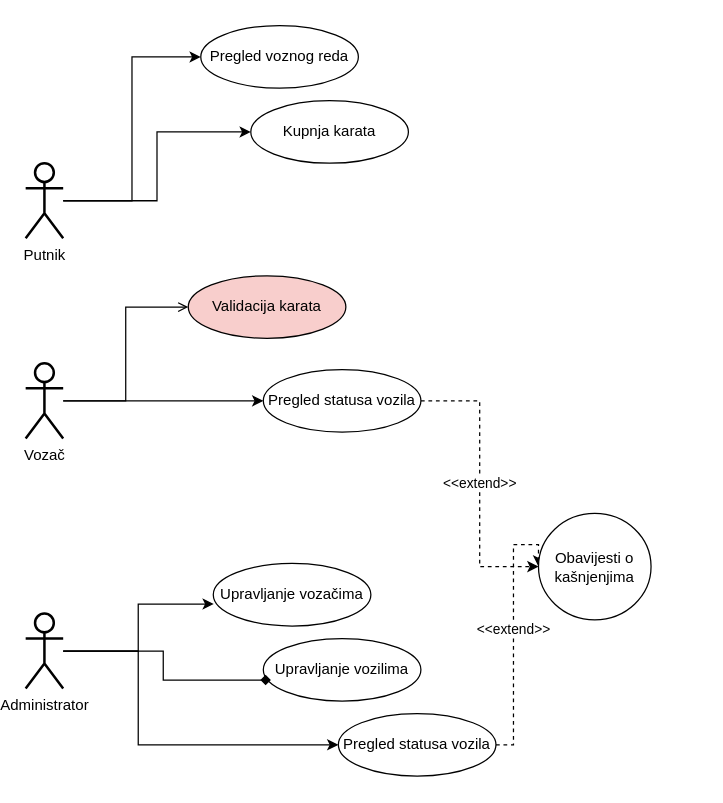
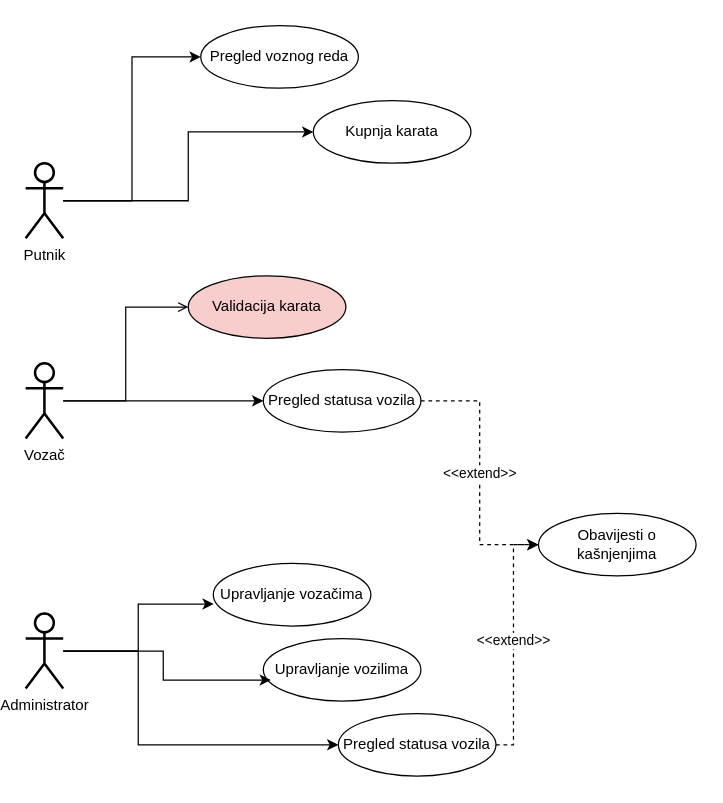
(329, 132) -> (392, 132)
(594, 566) -> (617, 544)
(260, 680) -> (261, 680)
